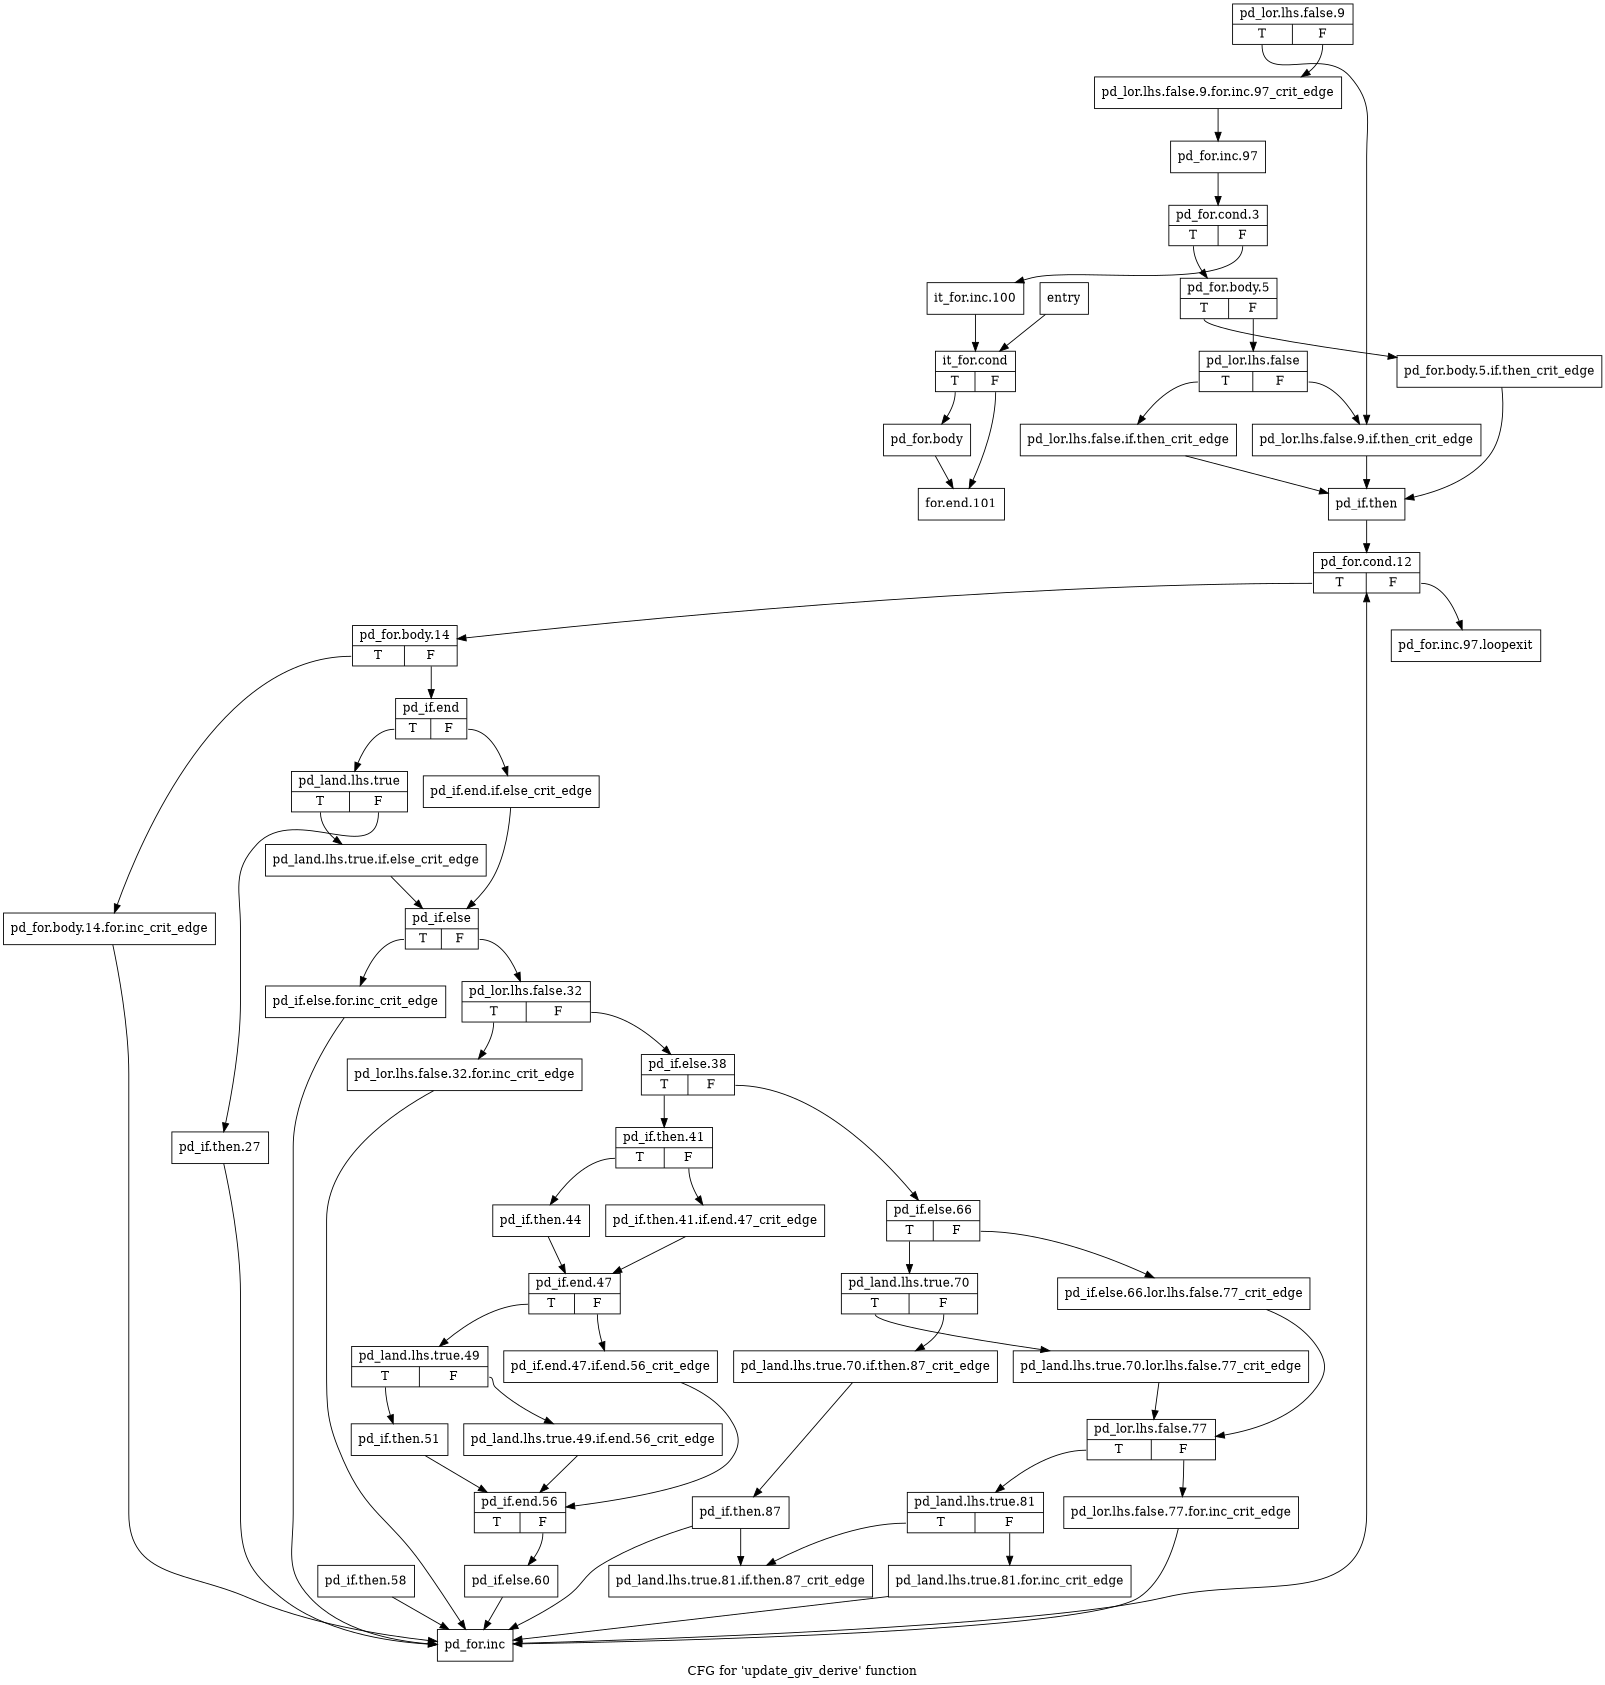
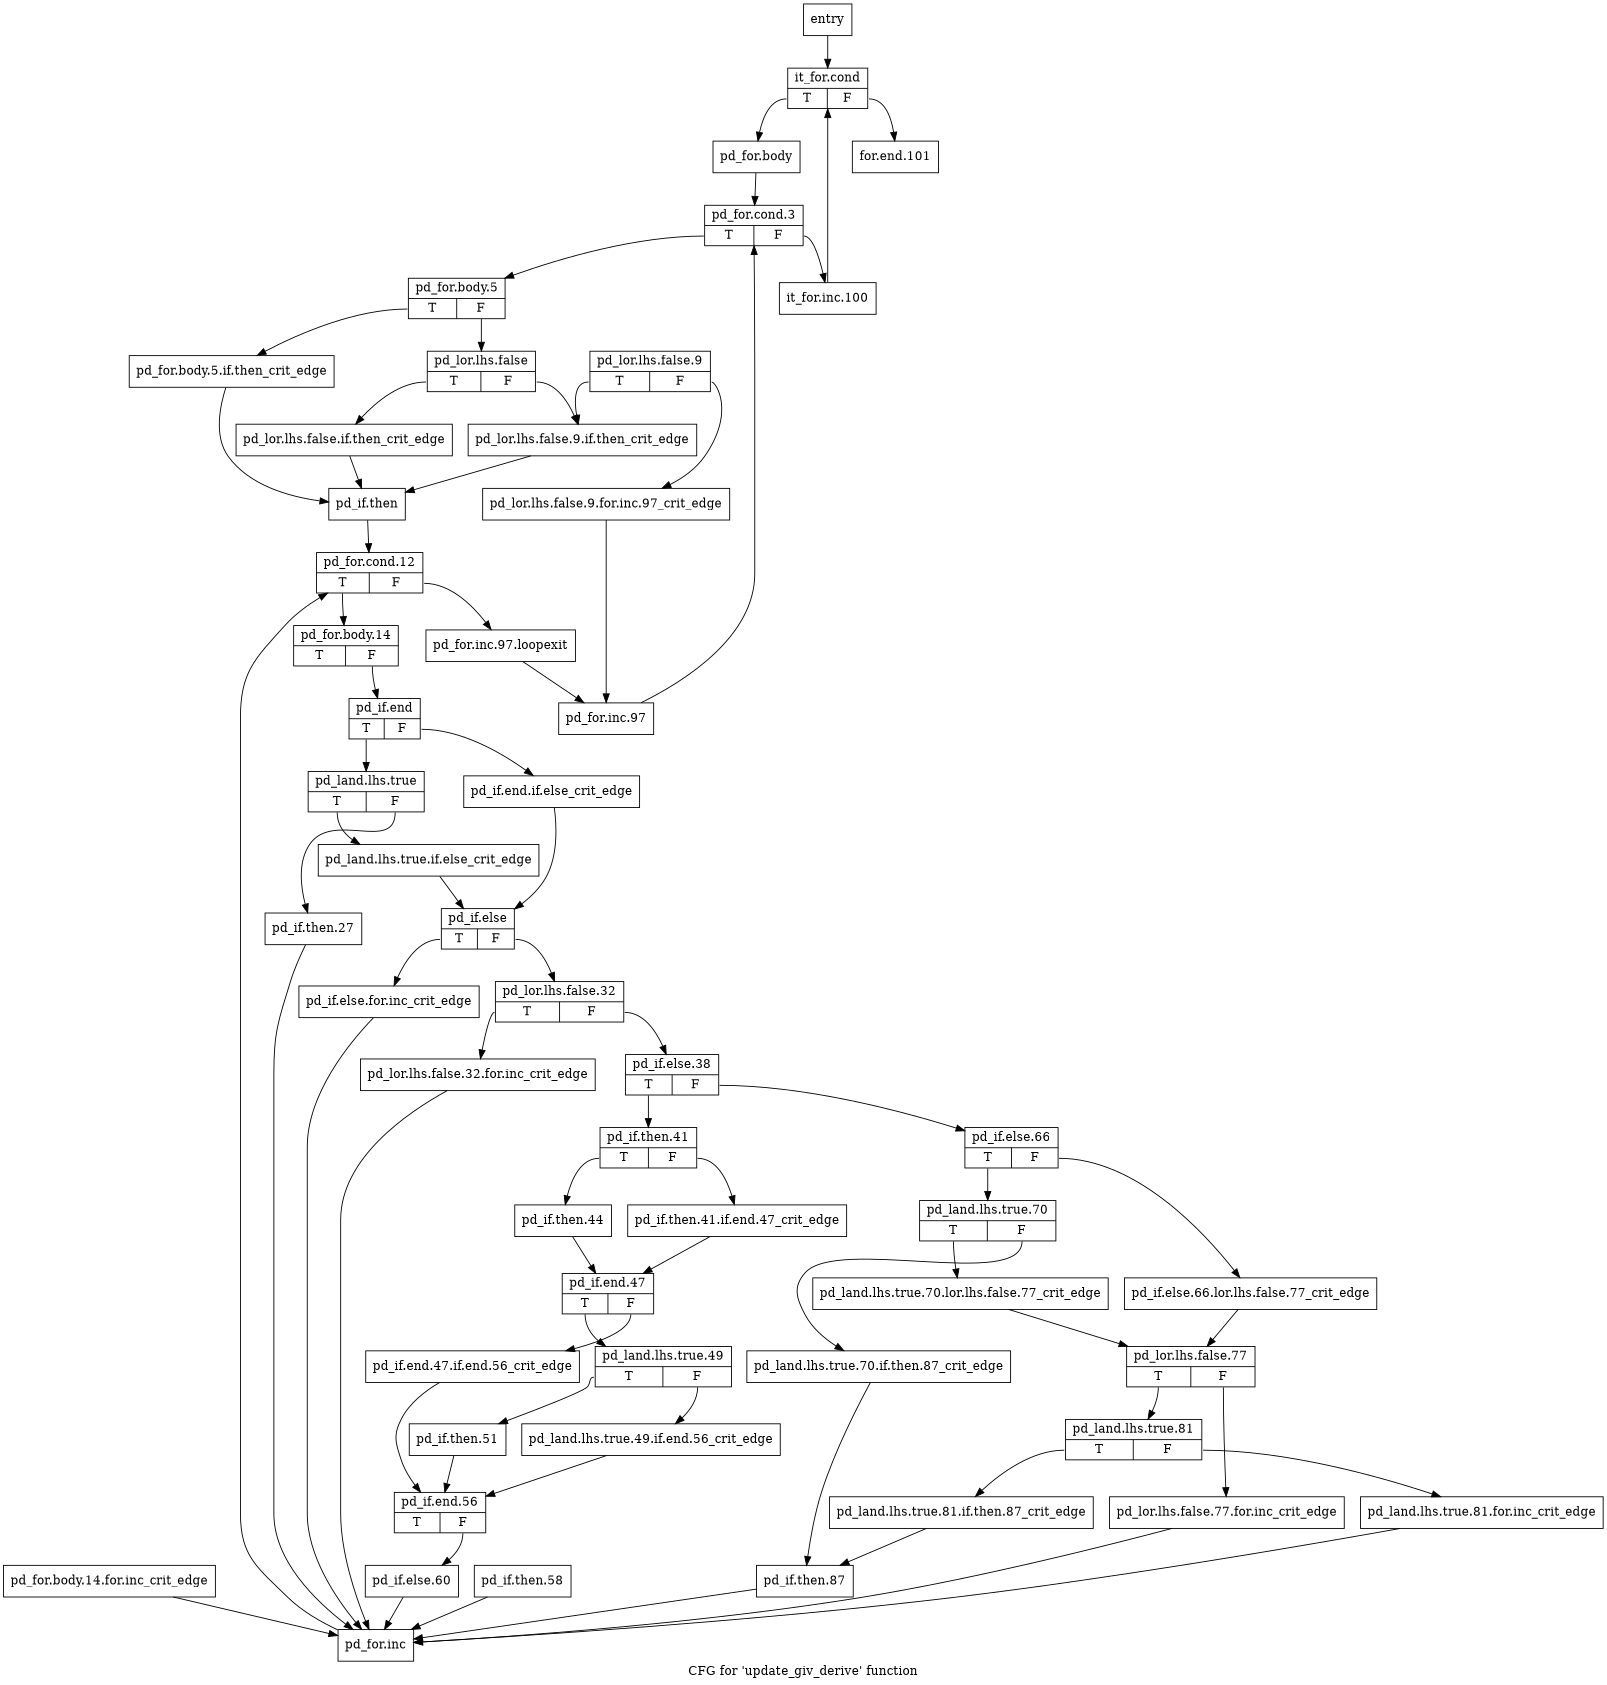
(942, 468) -> (755, 185)
none -> (550, 680)
(202, 746) -> none
(741, 1542) -> (887, 1545)
